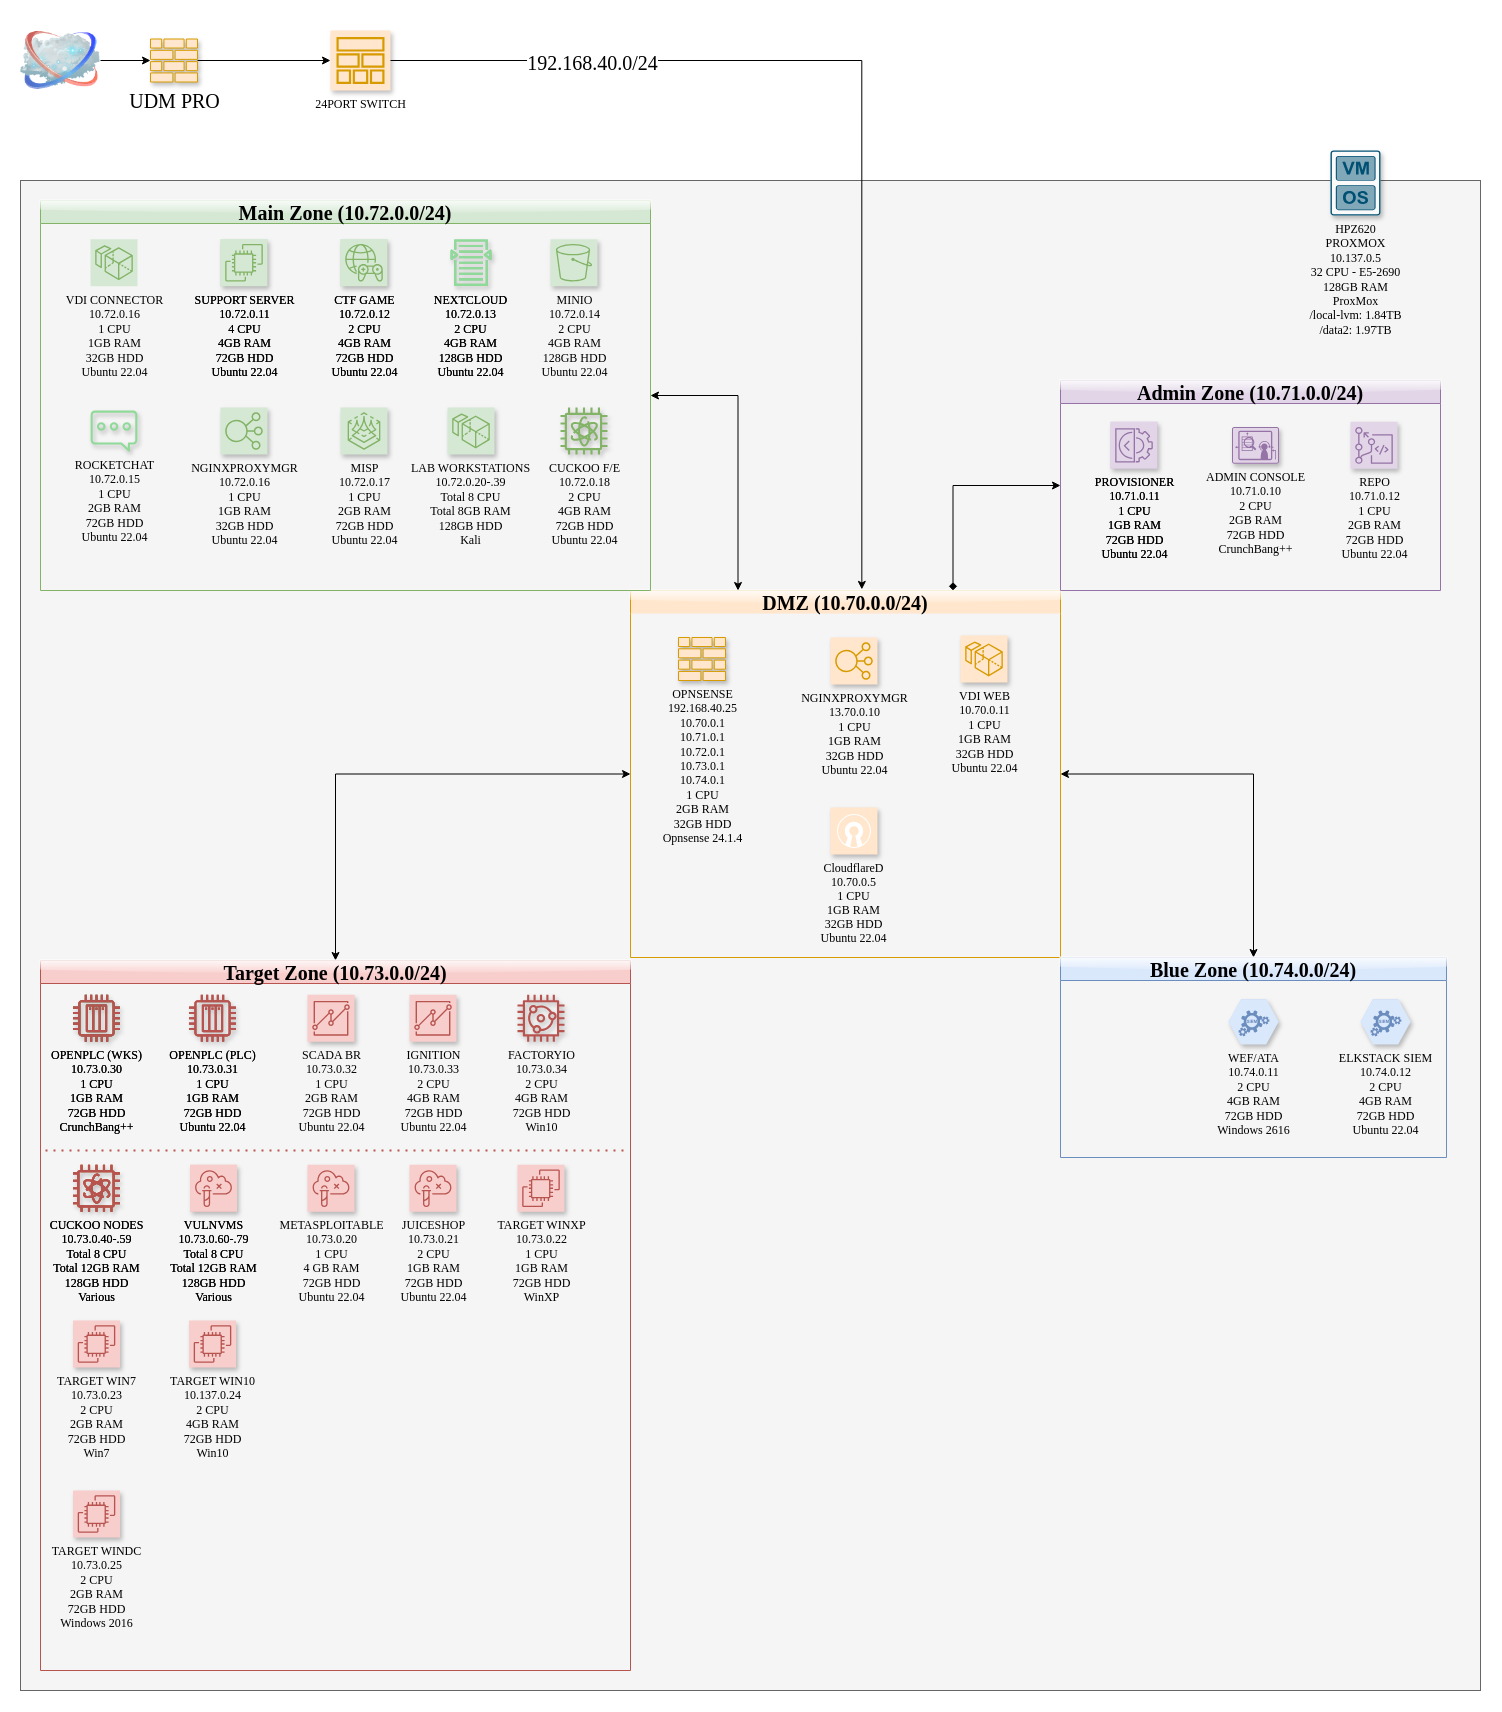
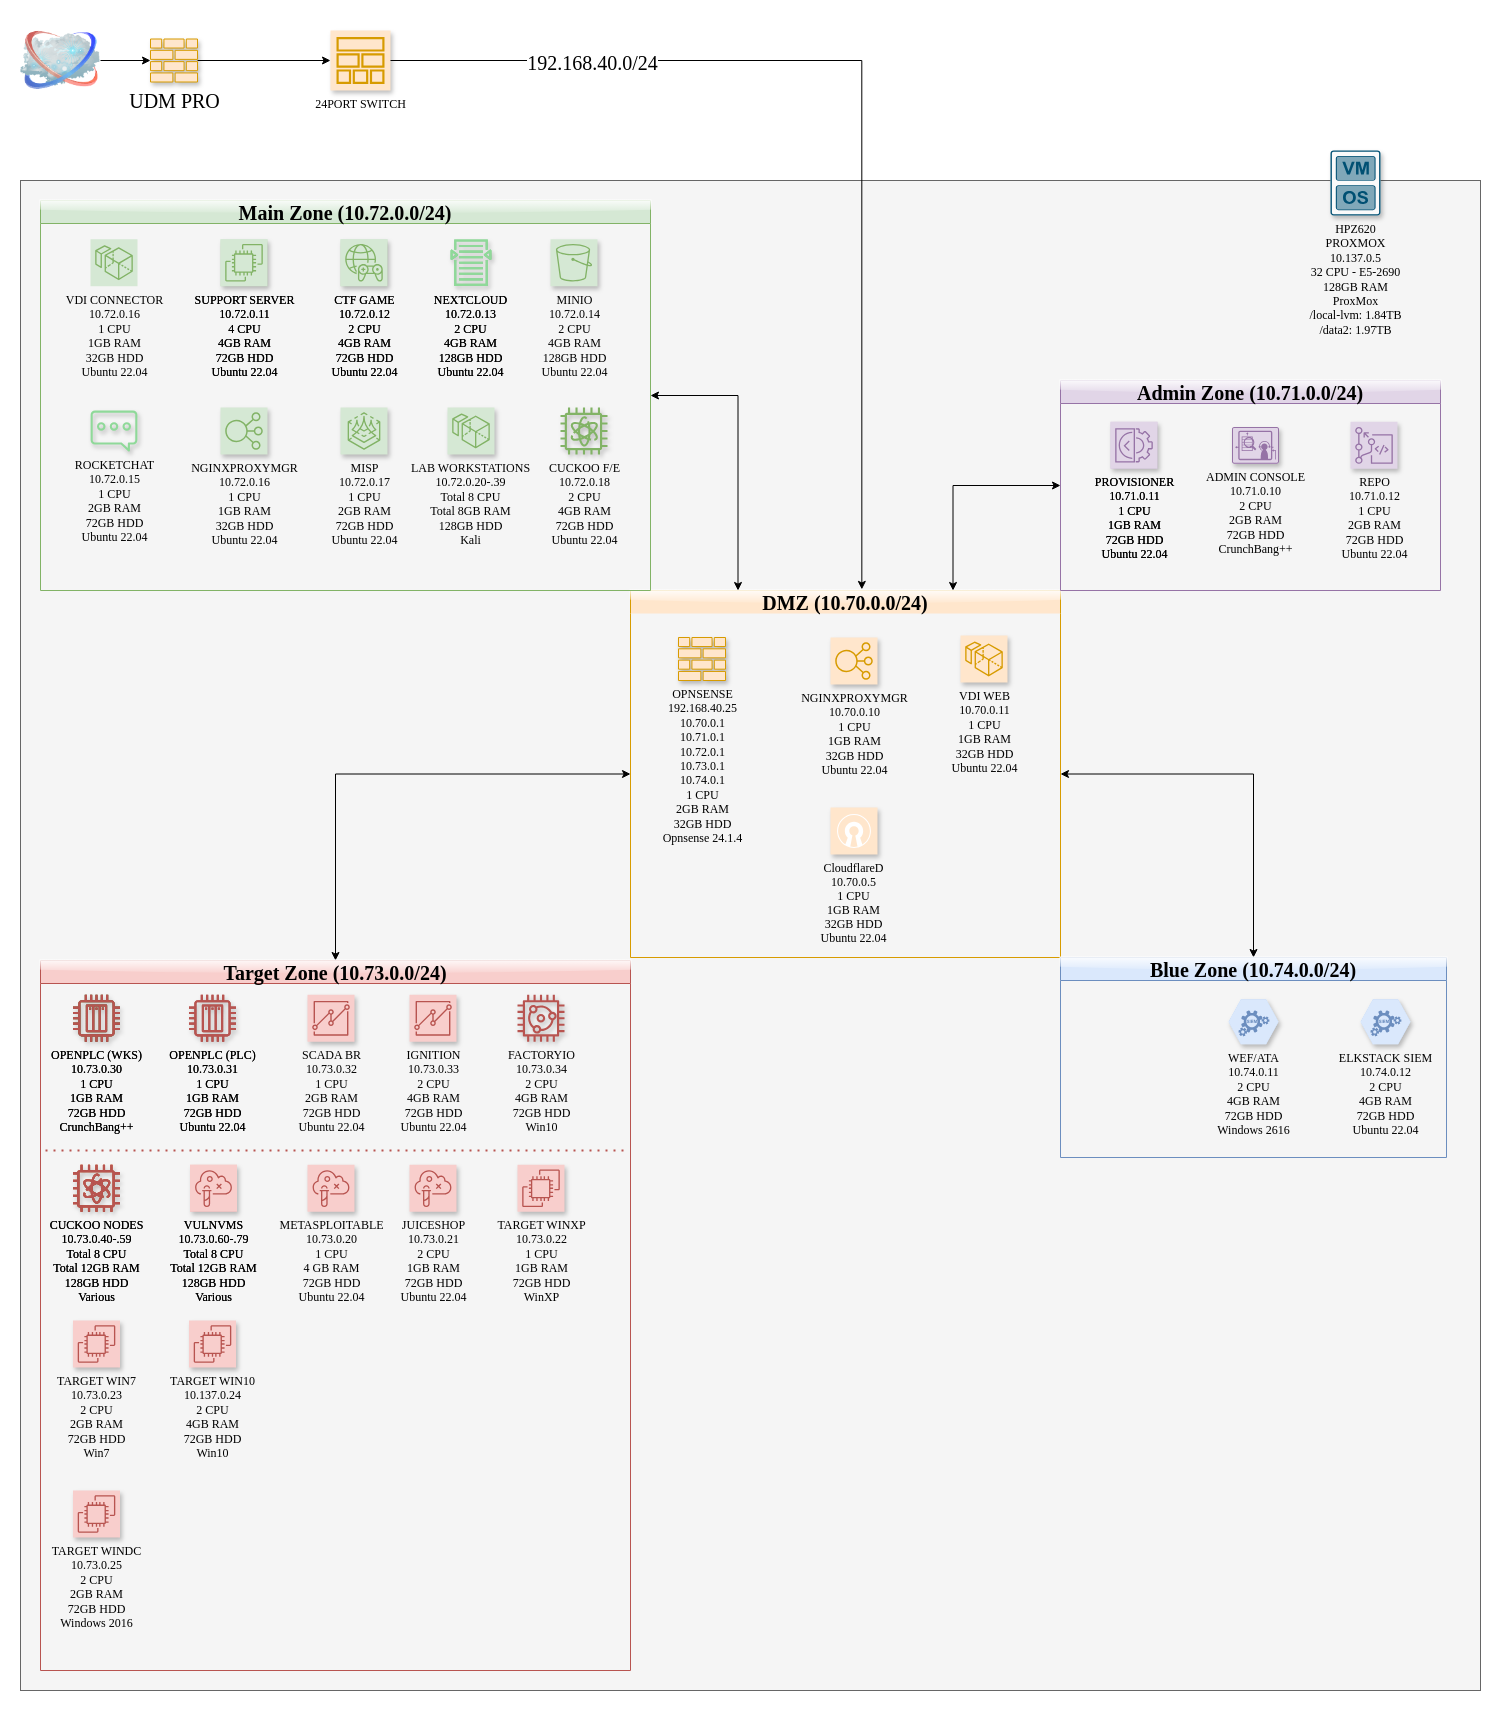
(953, 581) -> (953, 582)
(855, 735) -> (855, 735)
